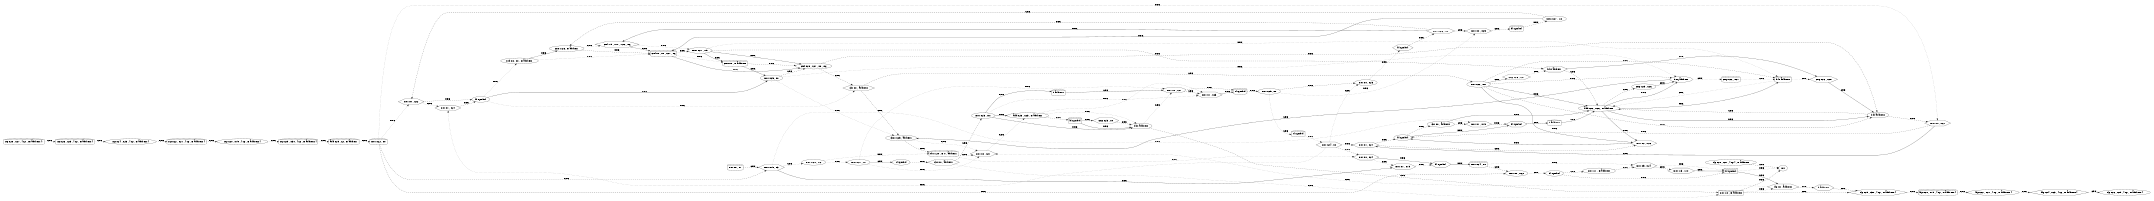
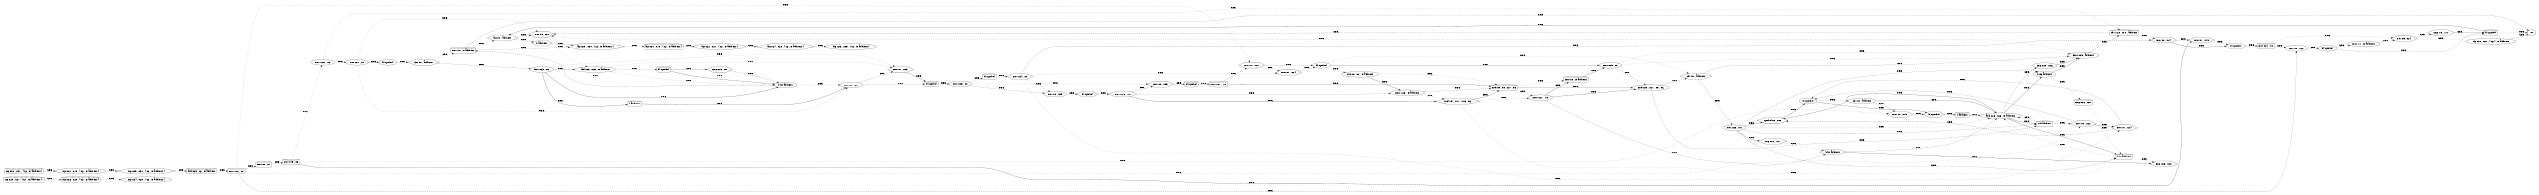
(1554, 19) -> (1218, 84)
(1244, 43) -> (1778, 174)
(544, 53) -> (1384, 82)
(771, 65) -> none
(1664, 84) -> (2066, 62)
(1537, 96) -> (1868, 128)
(1850, 97) -> none
(1878, 115) -> (2045, 124)
(161, 142) -> none
(298, 142) -> (146, 171)
(1644, 143) -> (1773, 120)
(772, 167) -> (291, 162)
(1681, 171) -> (2441, 33)
(564, 180) -> (250, 168)
